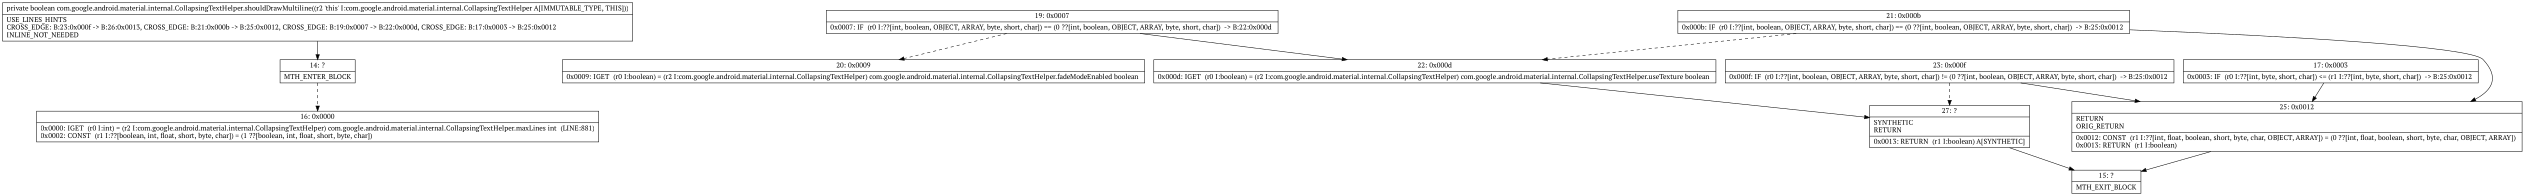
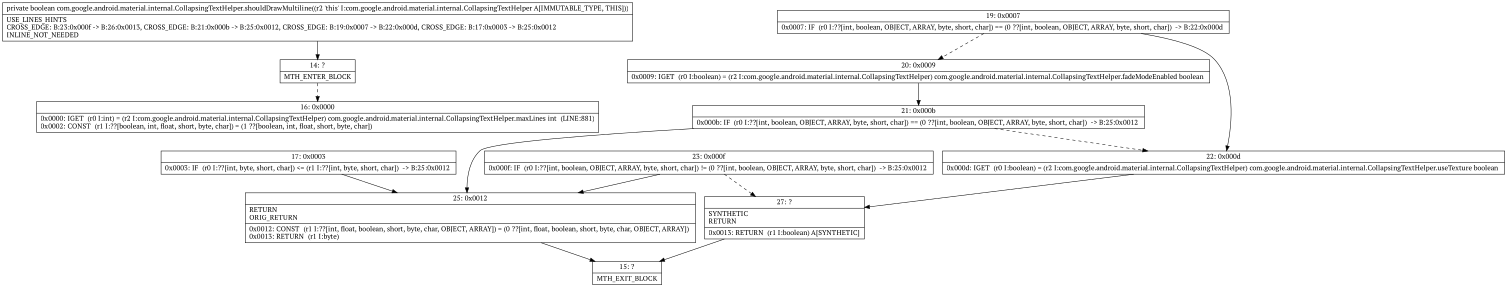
none -> (919, 92)
(2128, 145) -> (295, 237)
